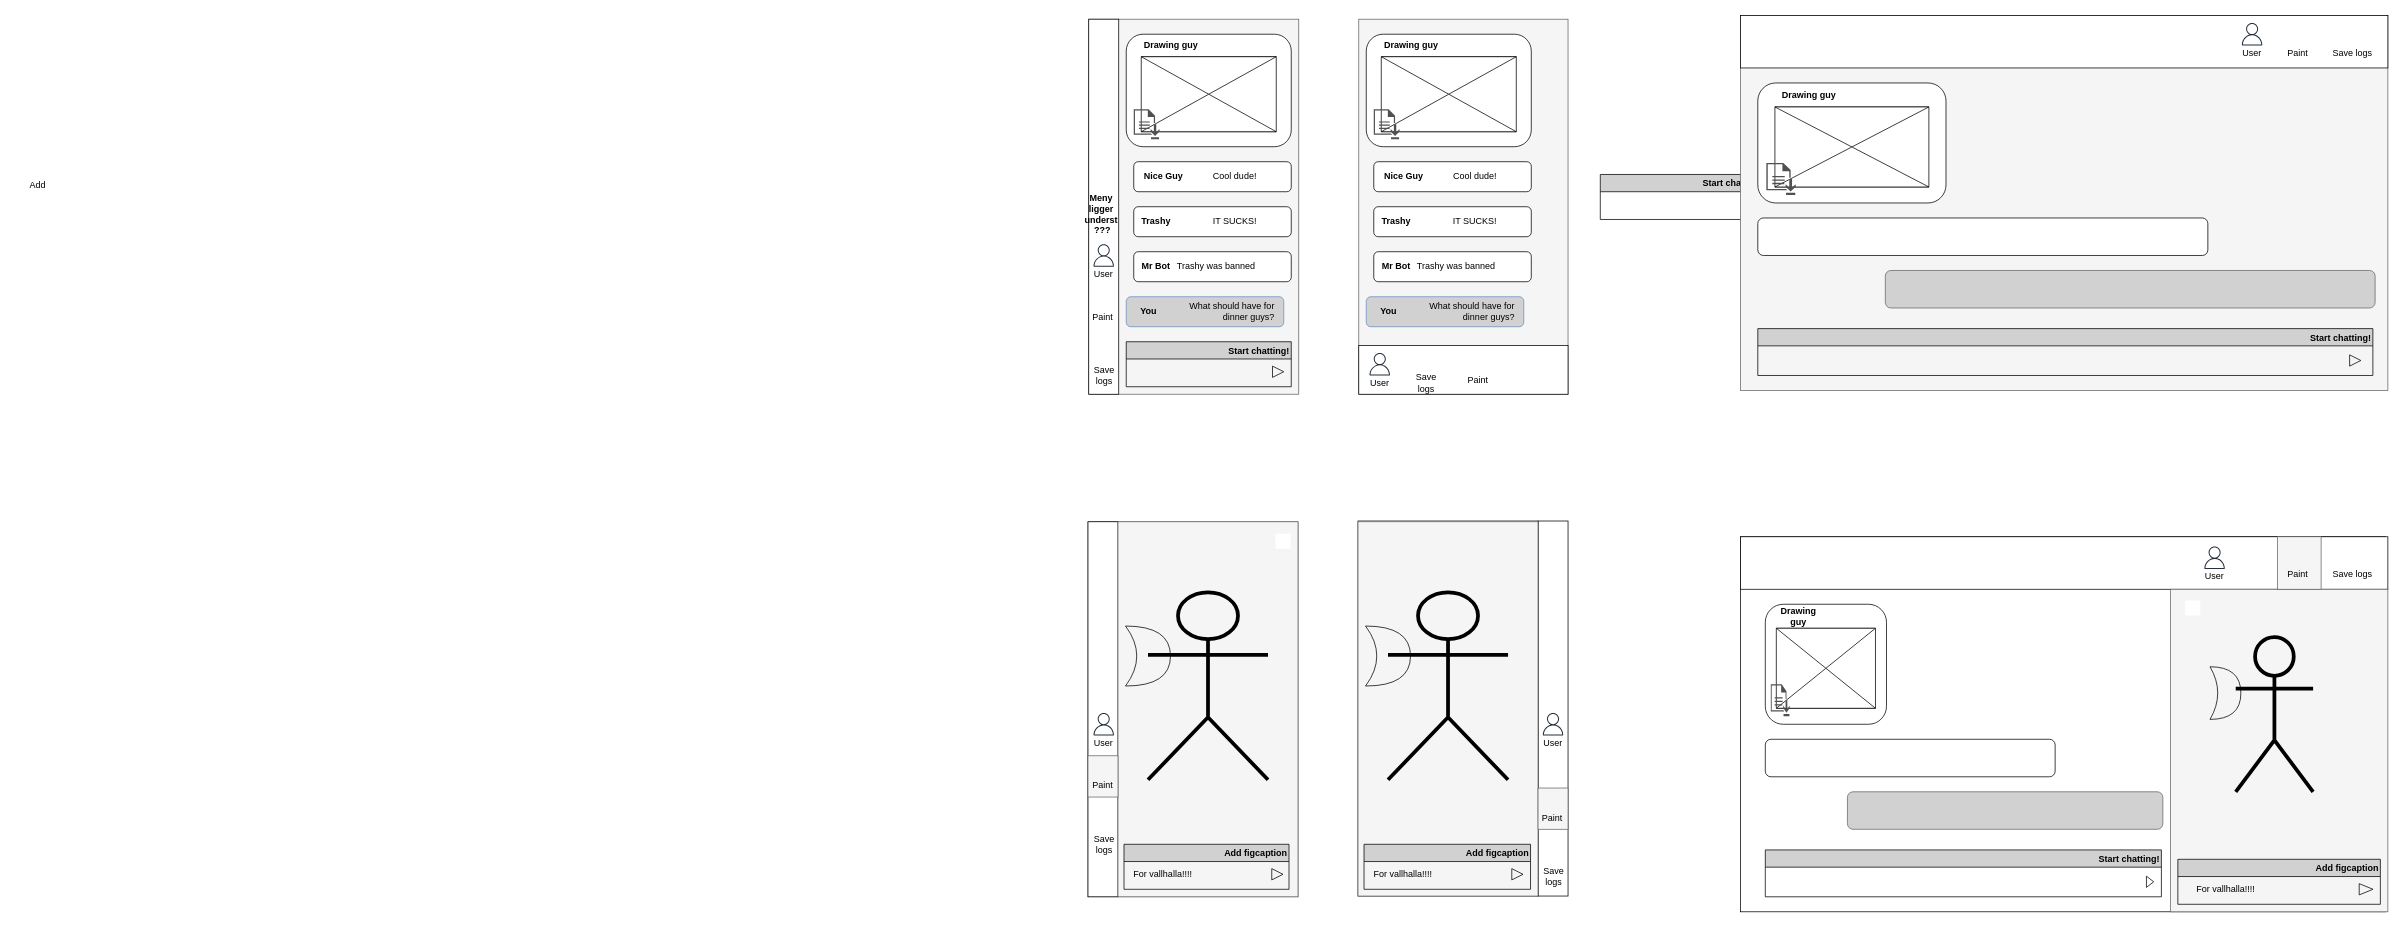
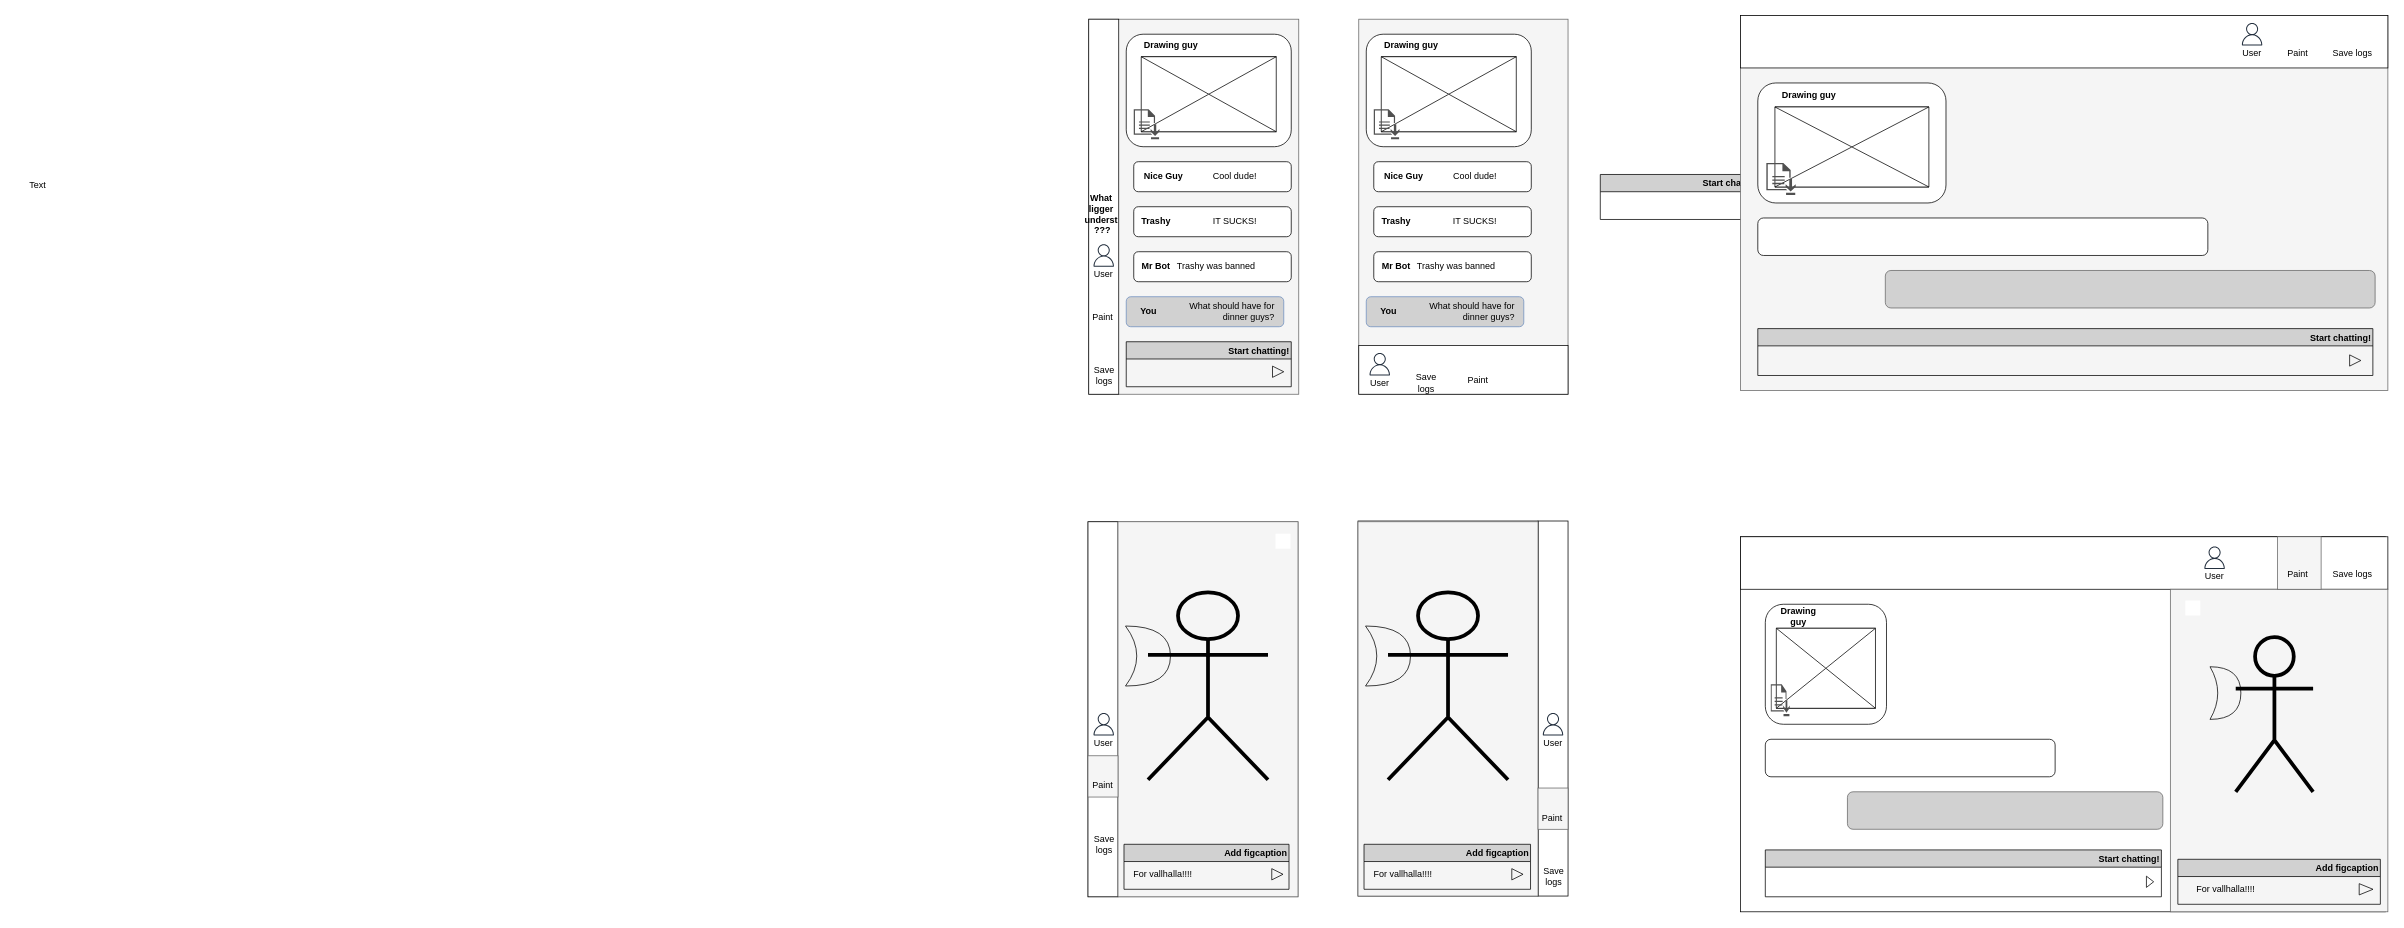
(38, 186) -> (38, 186)
(1101, 214) -> (1101, 214)
